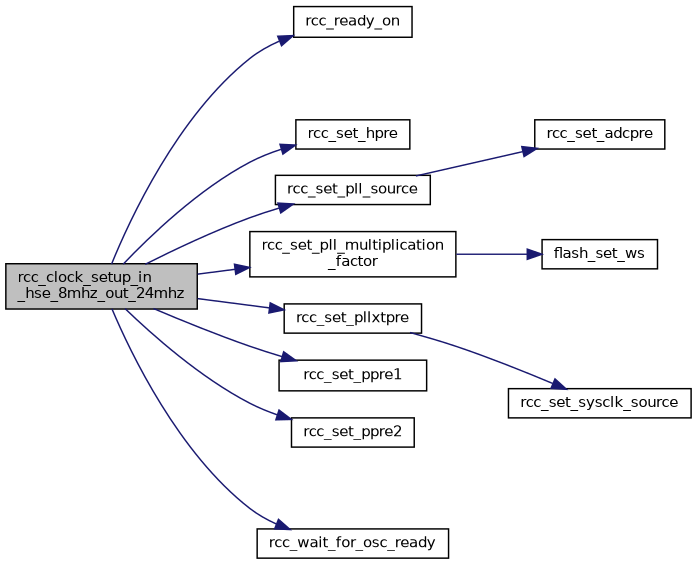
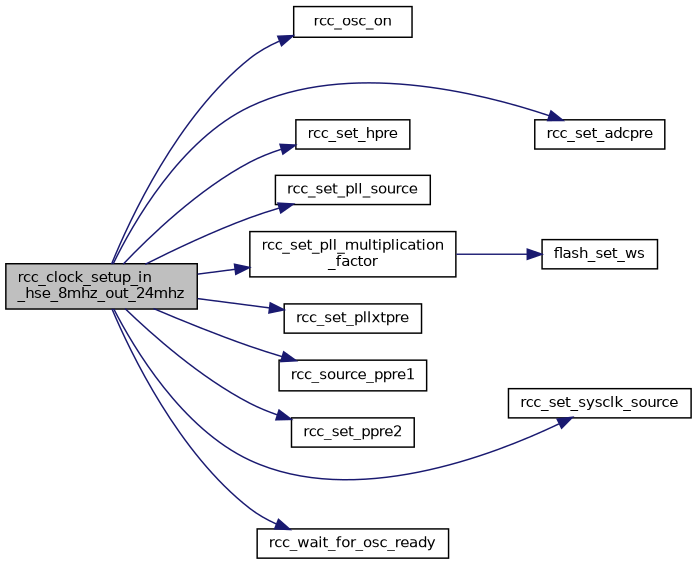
(353, 22) -> (353, 22)
(469, 164) -> (294, 92)
(482, 356) -> (304, 476)
(353, 376) -> (353, 376)
